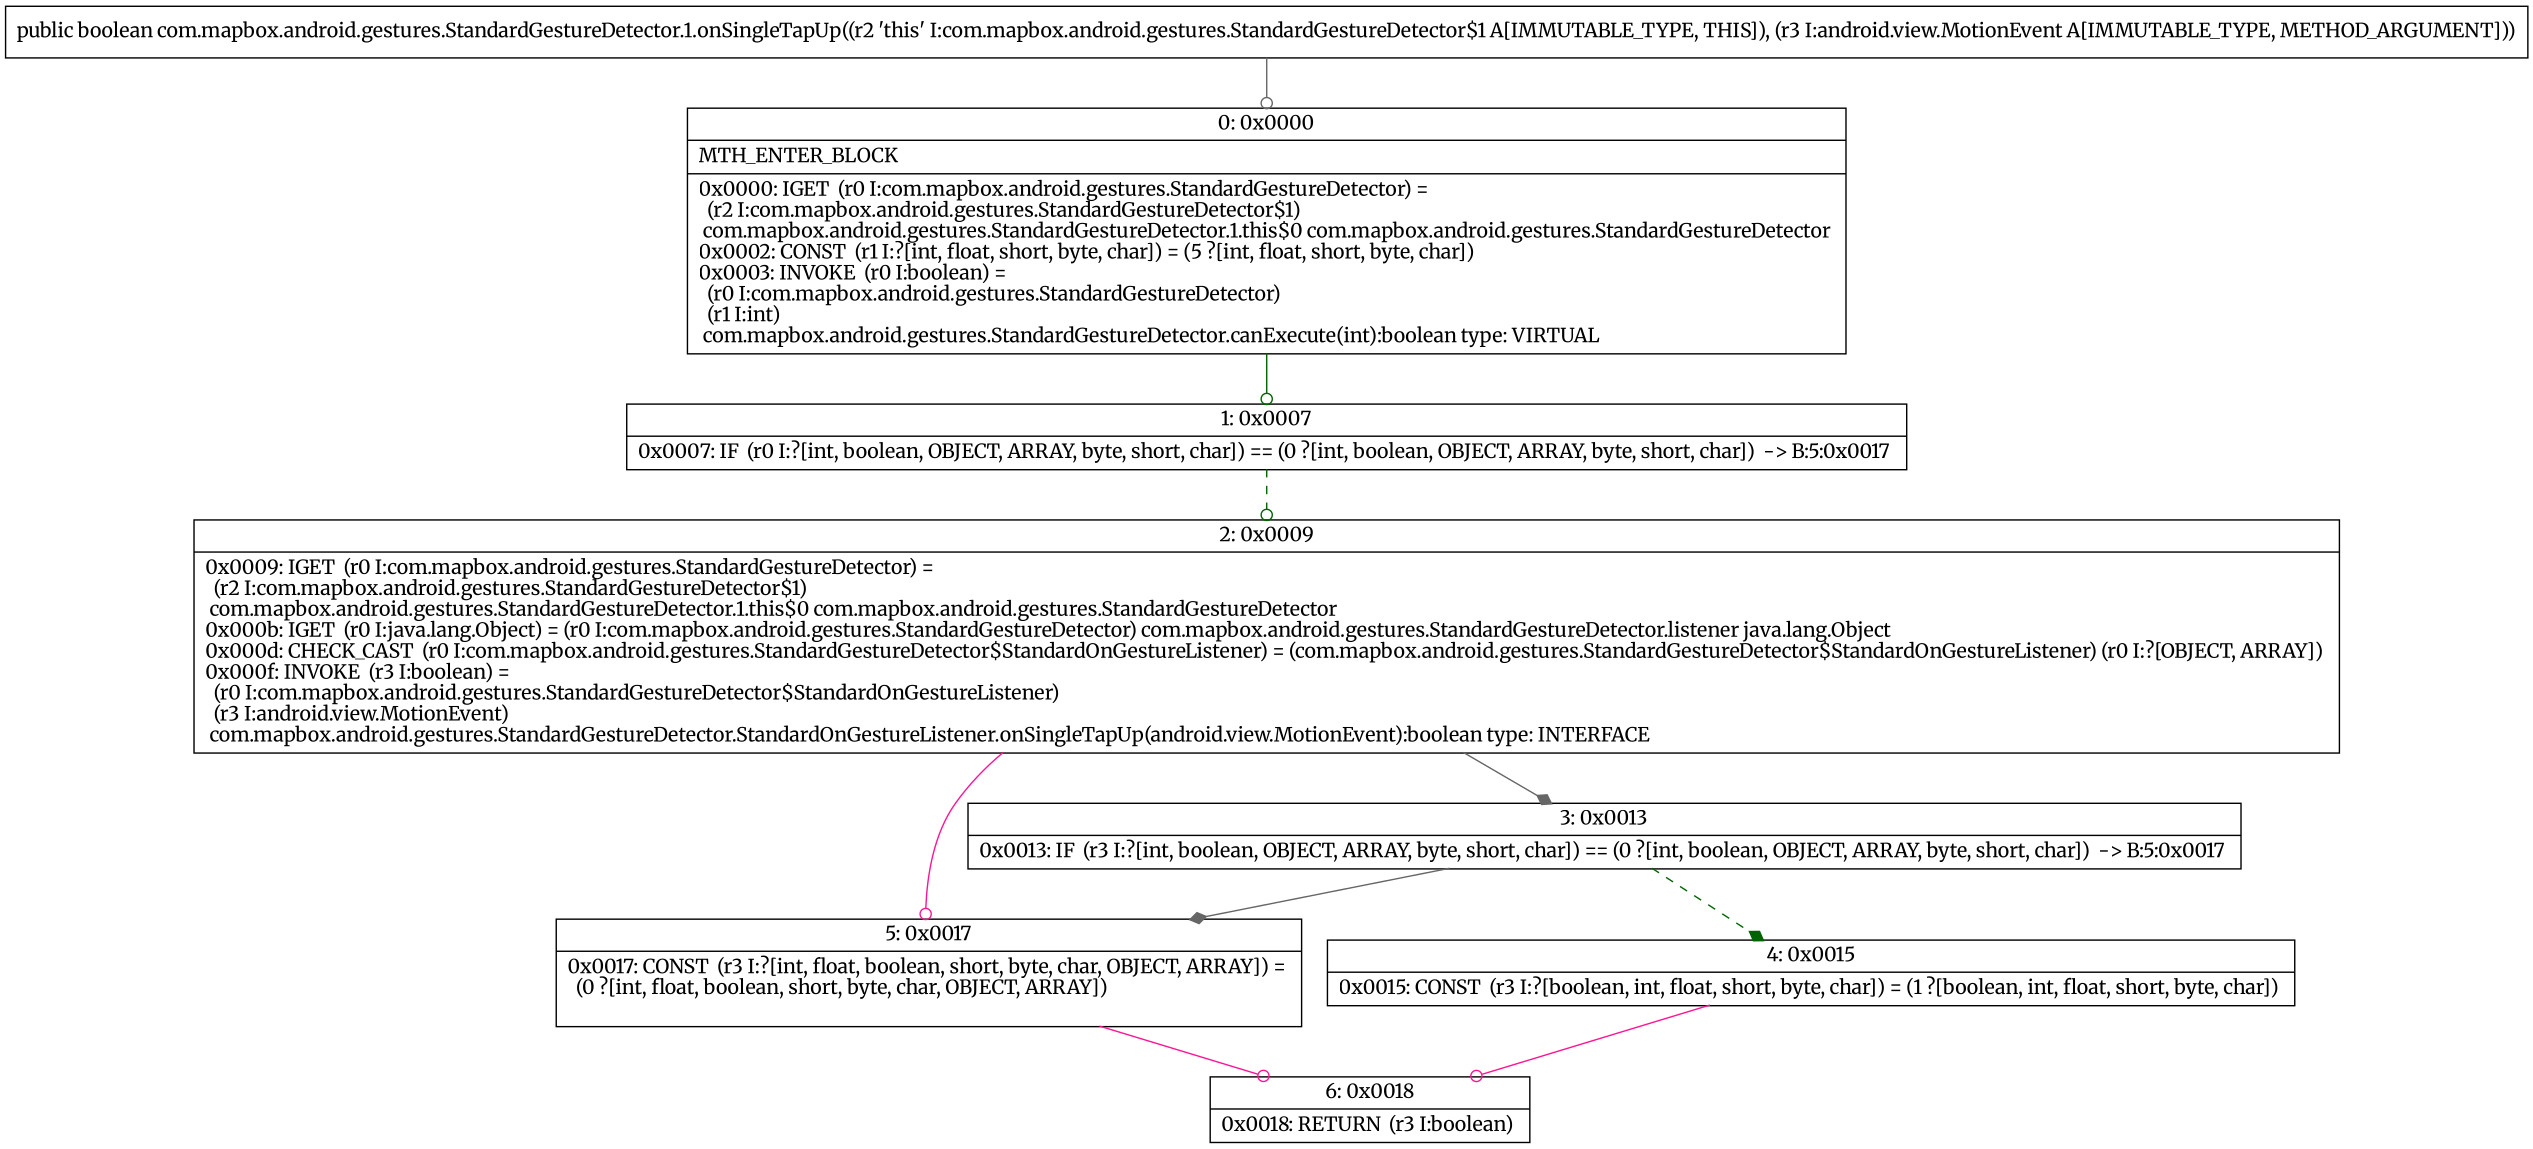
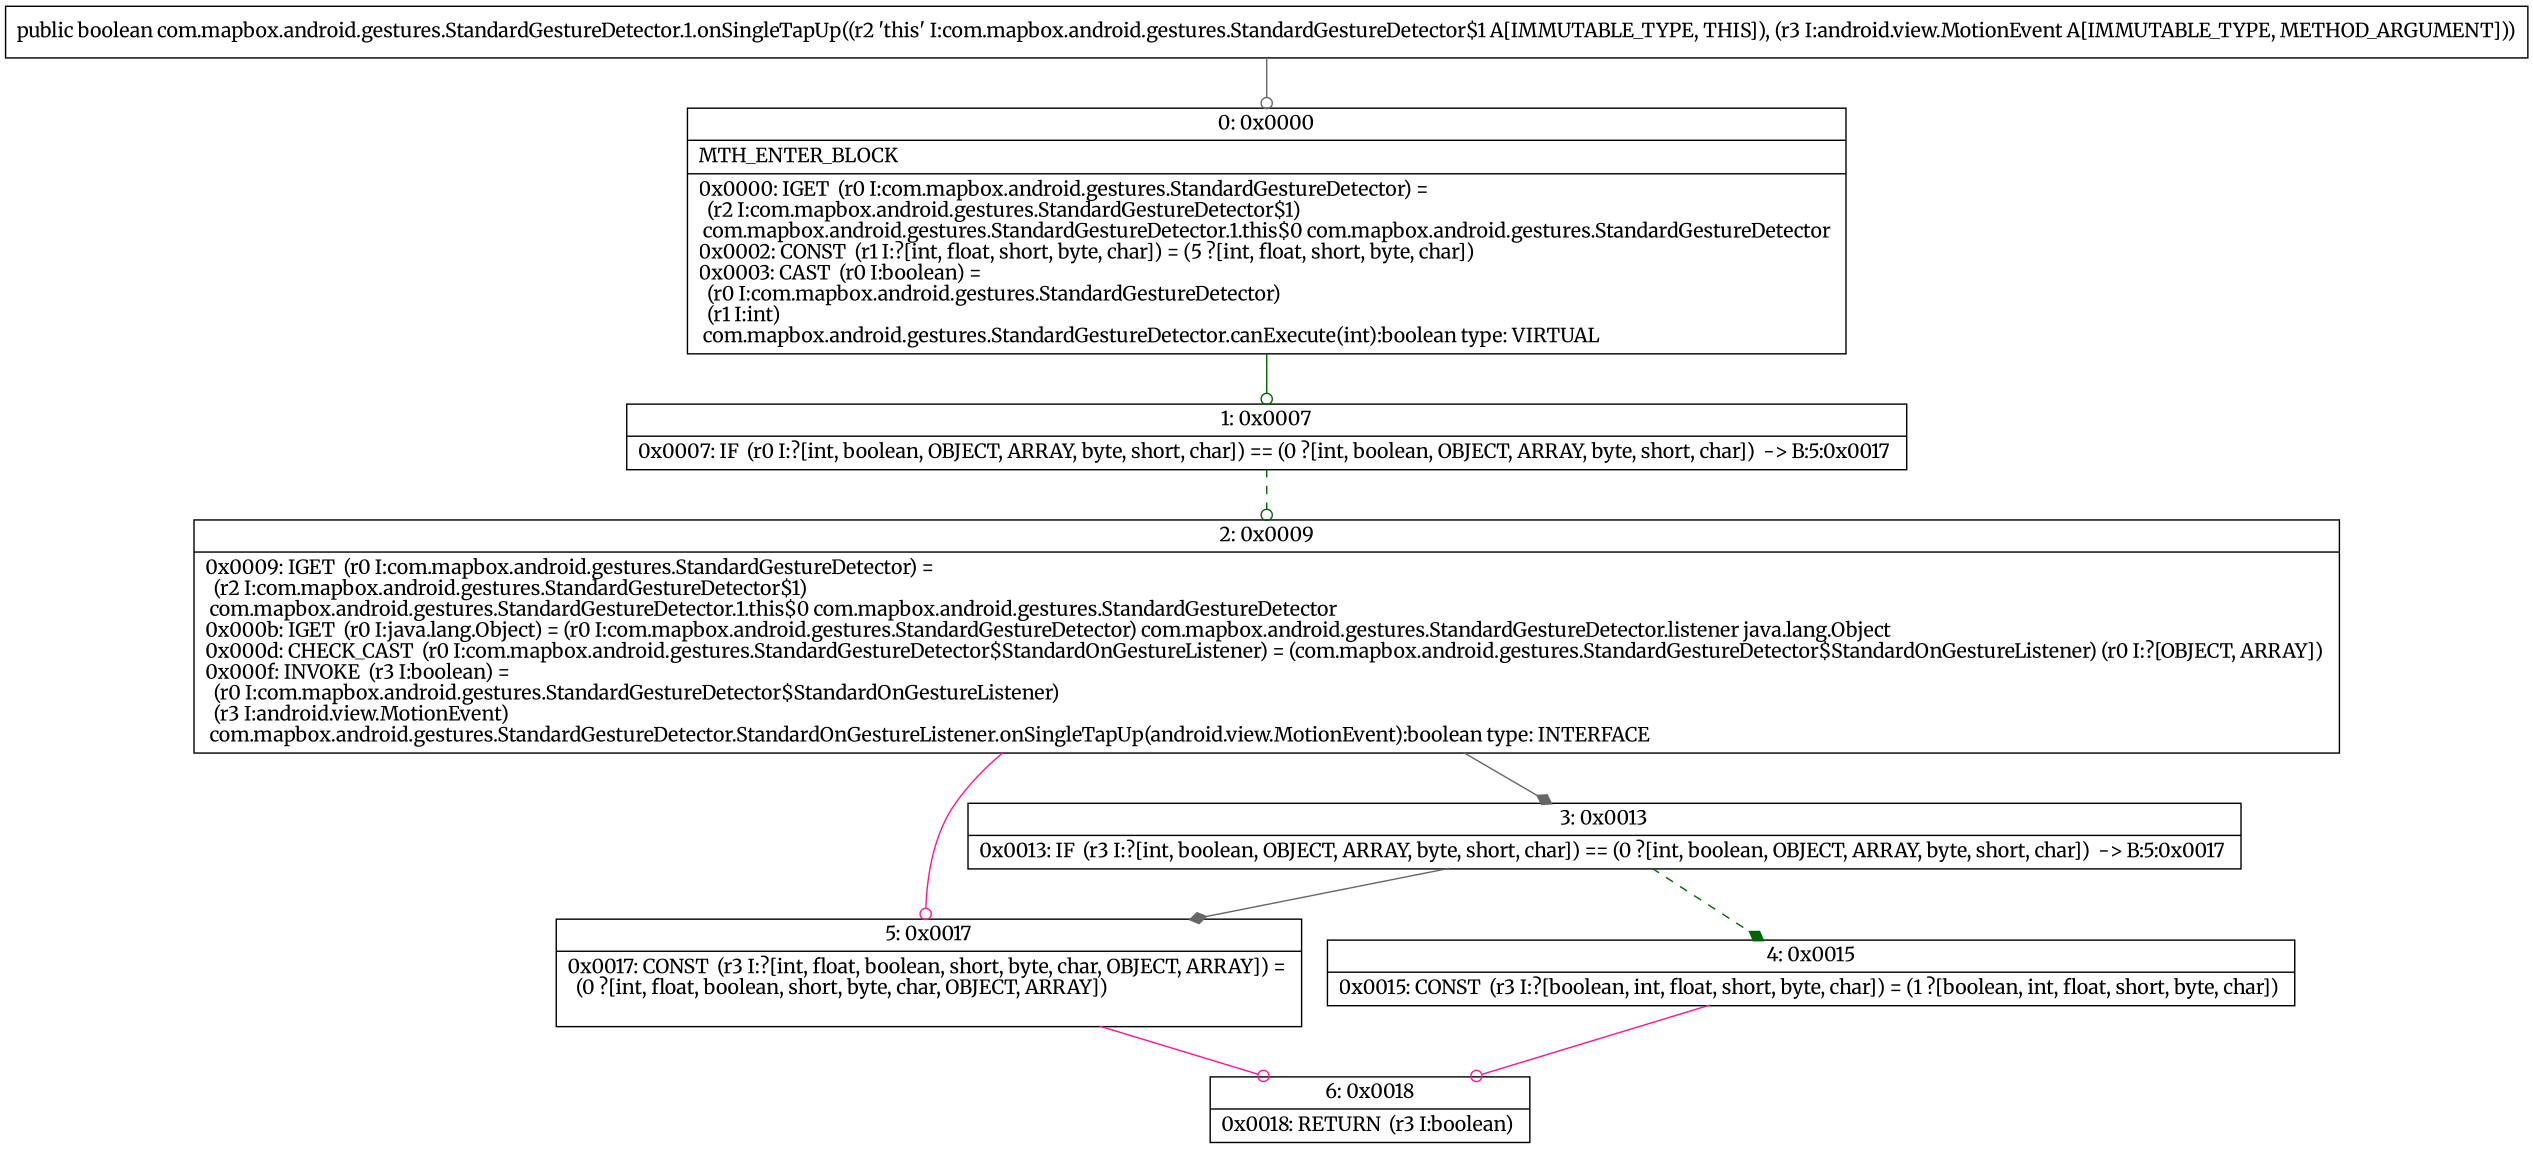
(855, 274) -> (842, 274)
